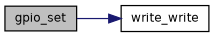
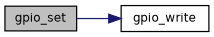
(165, 19) -> (165, 19)
